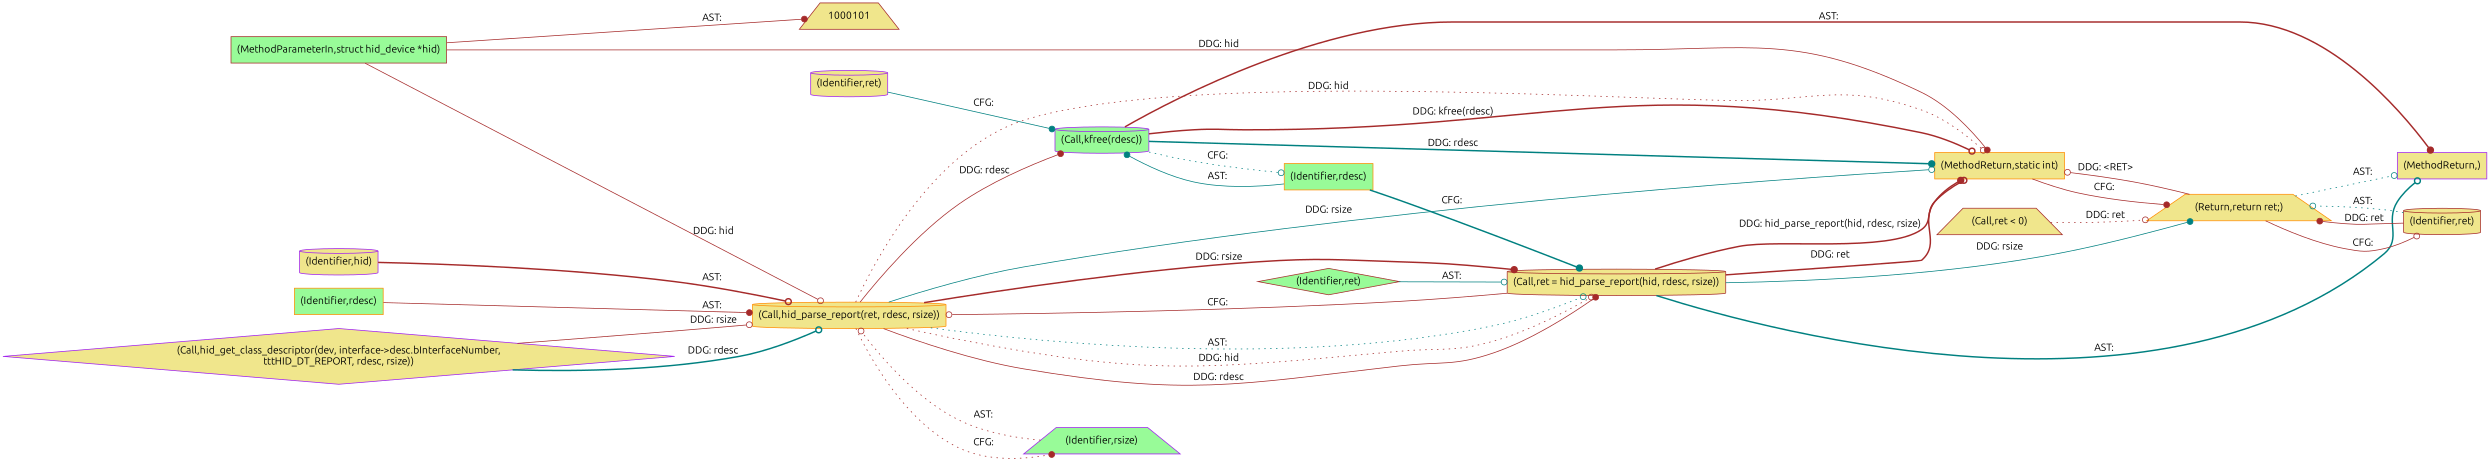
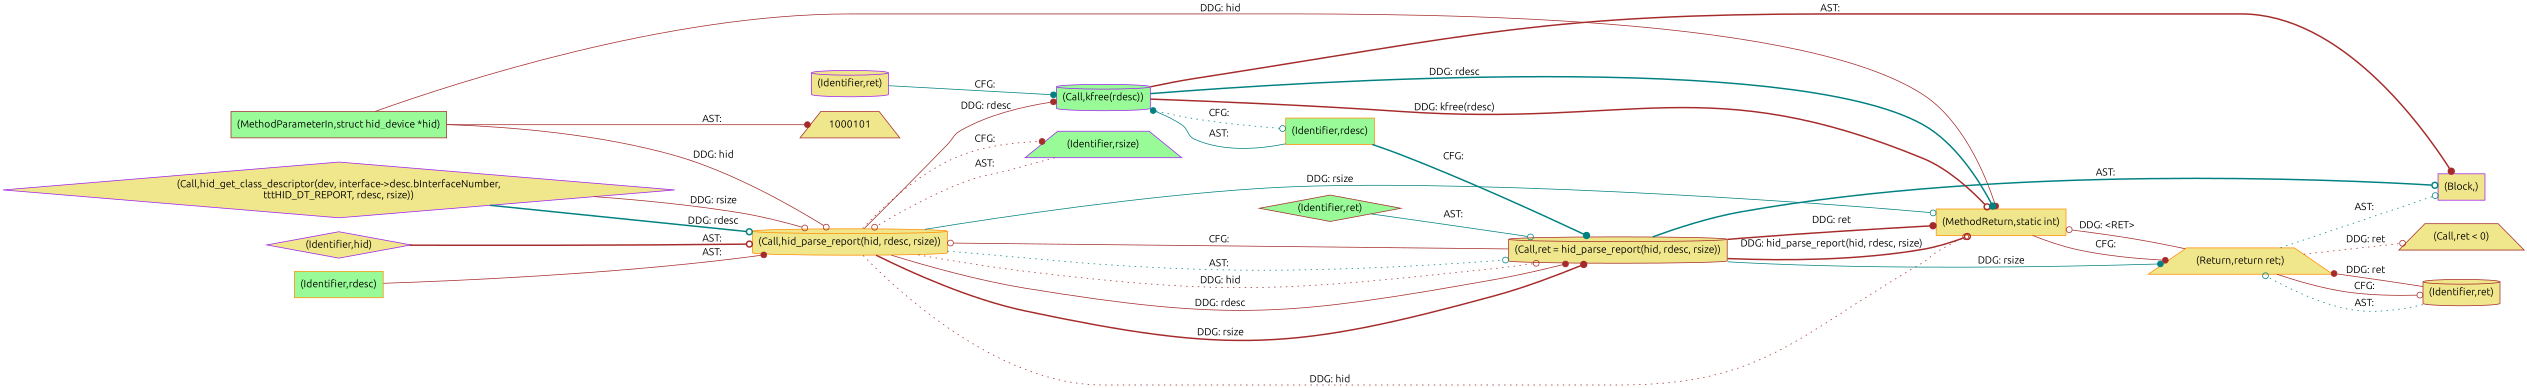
(2442, 166) -> (2462, 187)
(2097, 222) -> (2352, 249)
(339, 262) -> (339, 245)
(849, 315) -> (850, 242)
